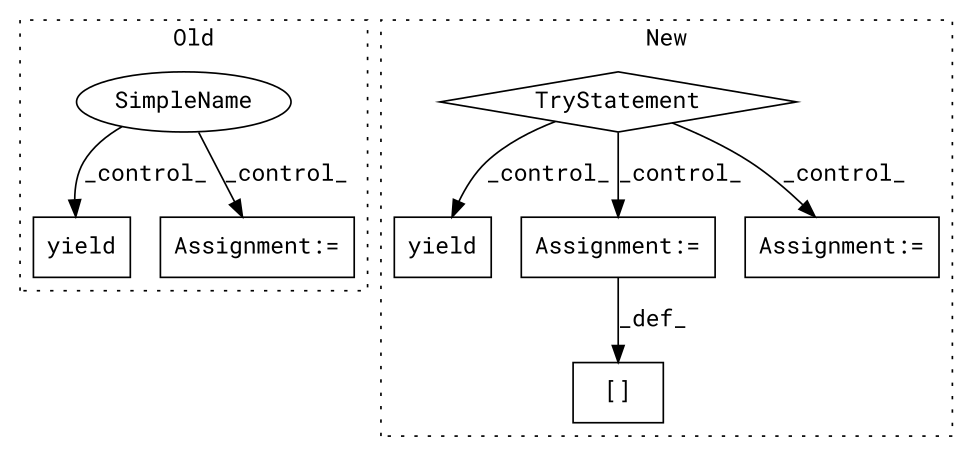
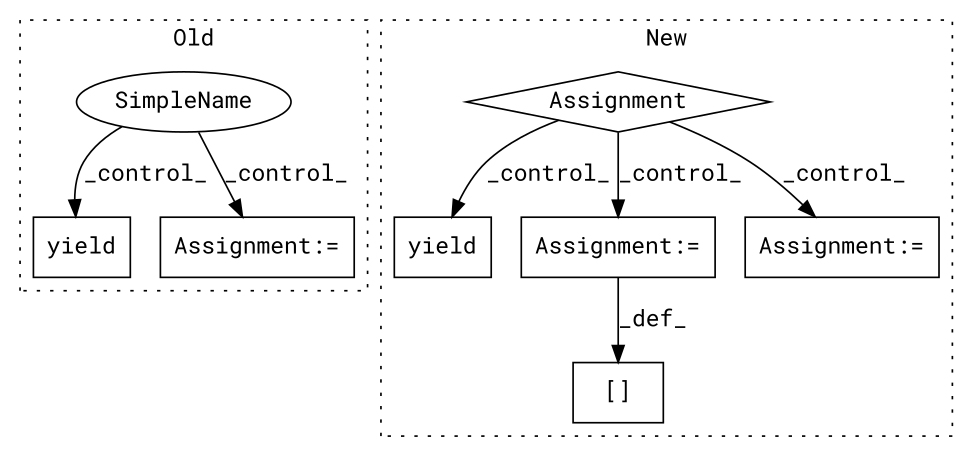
(618, 102) -> (618, 102)
